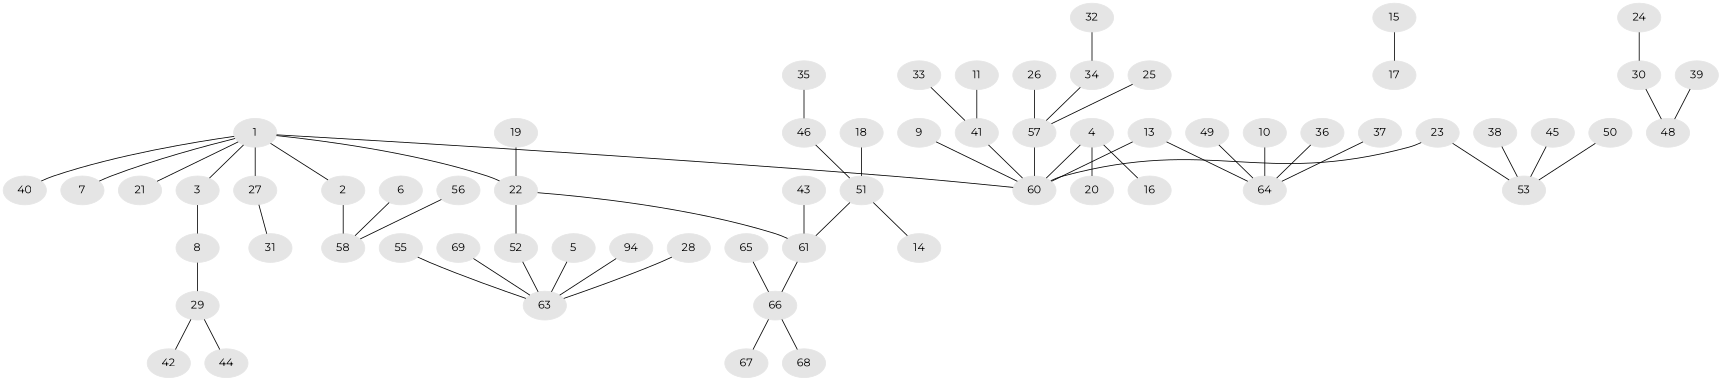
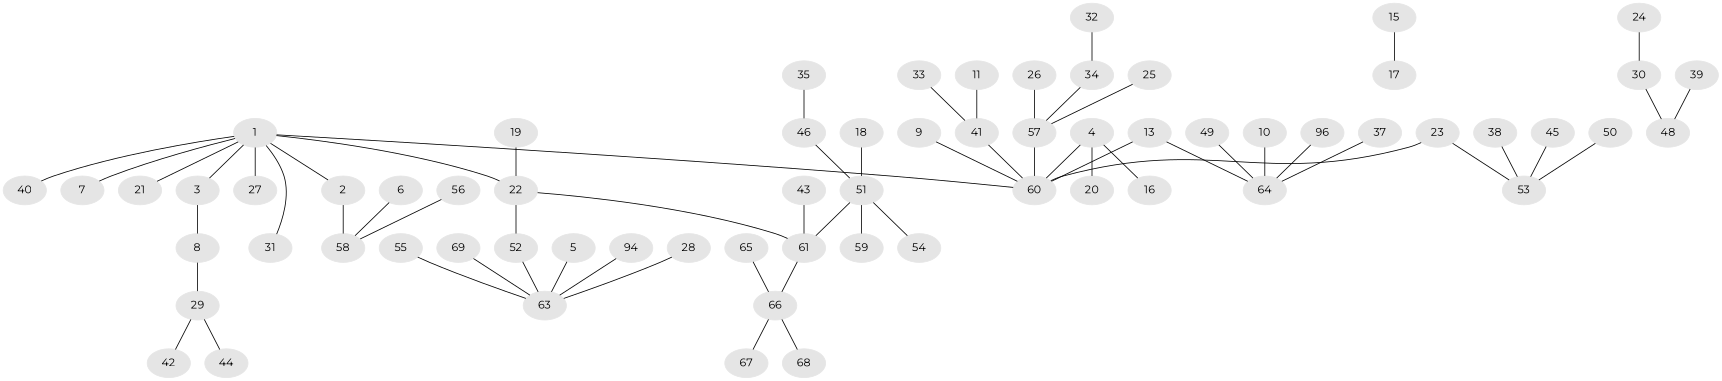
(1322, 133) -> (1322, 133)
(263, 219) -> (286, 188)
none -> (862, 248)
(919, 248) -> (919, 248)
